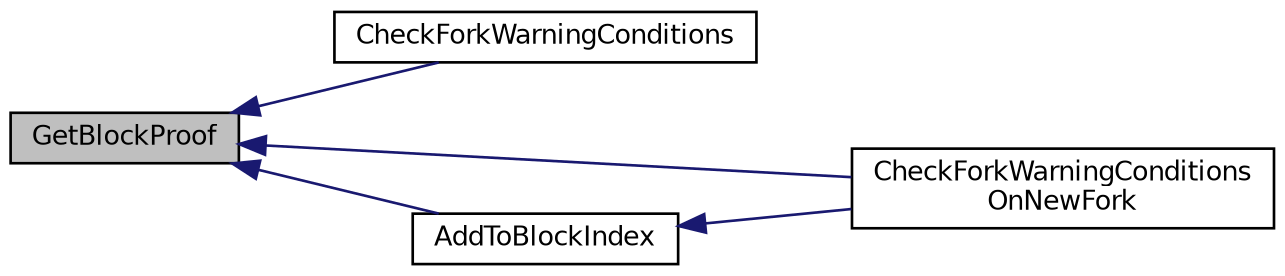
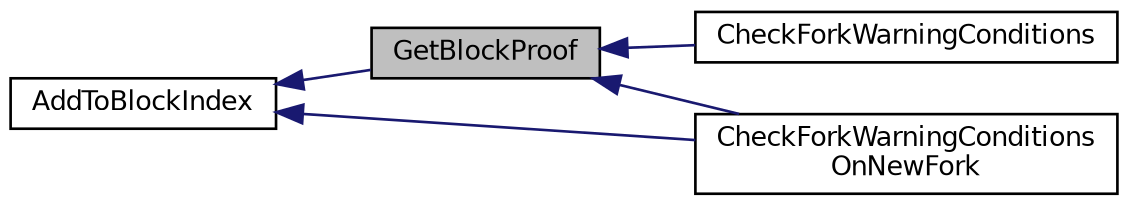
(348, 192) -> (337, 75)
